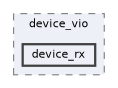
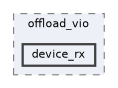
(59, 24) -> (59, 24)
